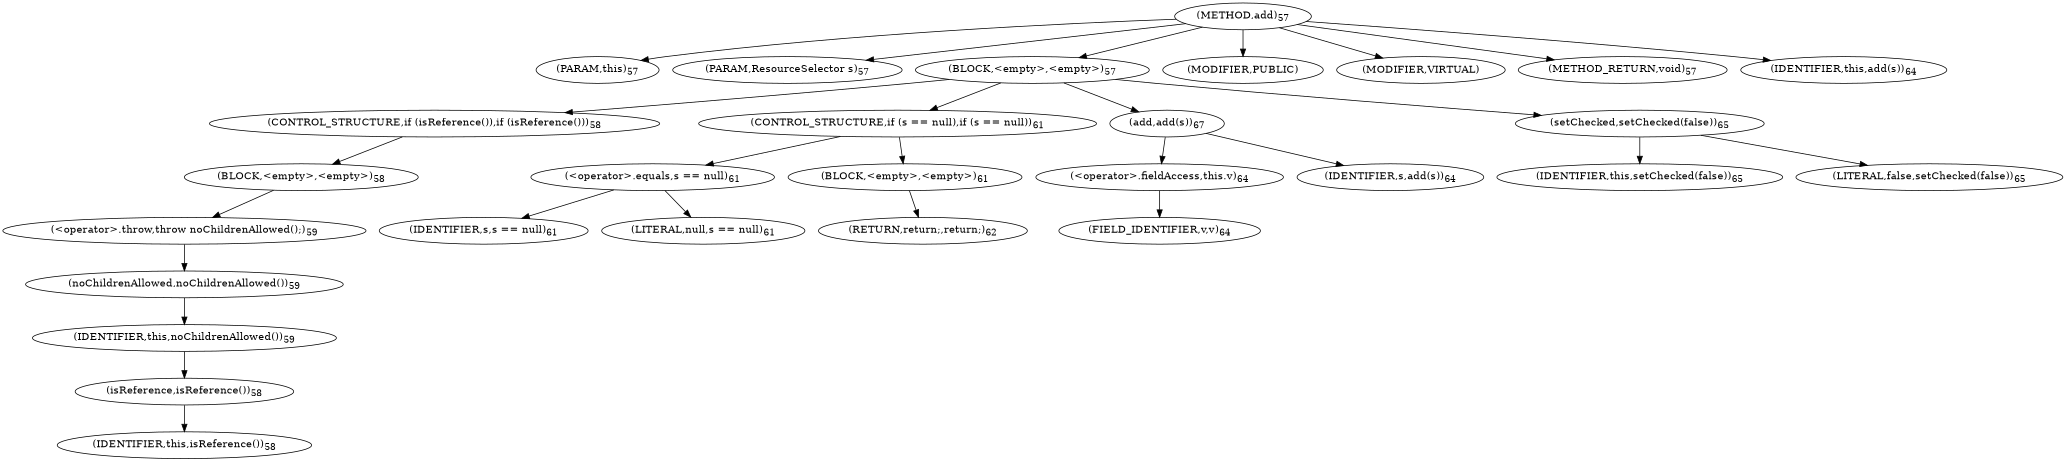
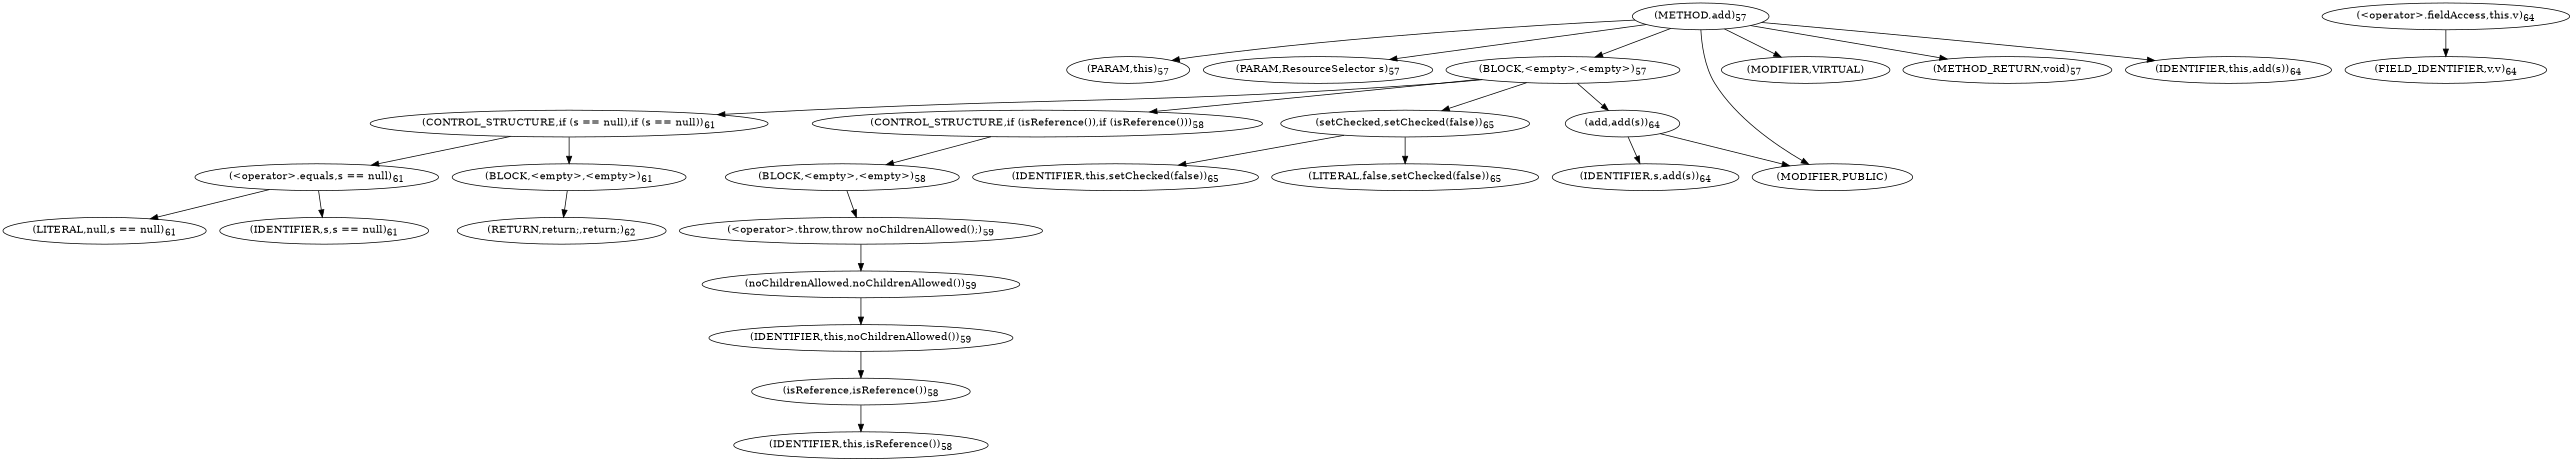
(1199, 122) -> (1655, 122)
(1164, 147) -> (1721, 149)
